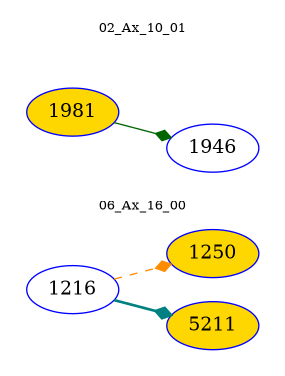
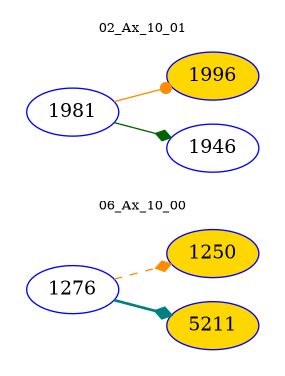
none -> (213, 76)
(73, 112) -> (73, 112)
(143, 206) -> (143, 206)
(73, 290) -> (73, 290)
